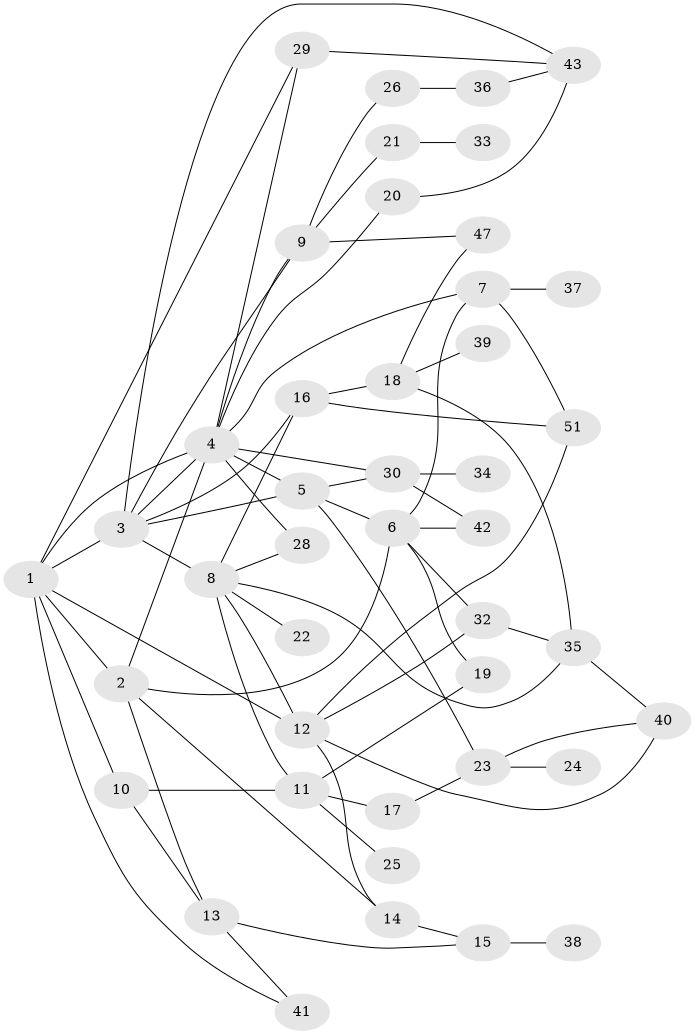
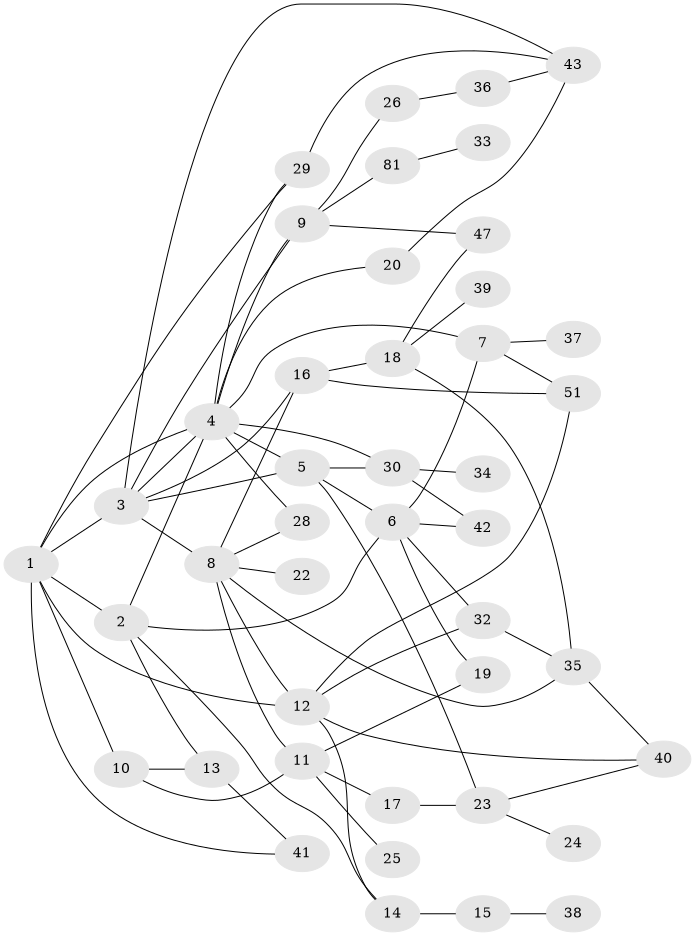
(393, 143) -> (393, 166)
(346, 945) -> none
